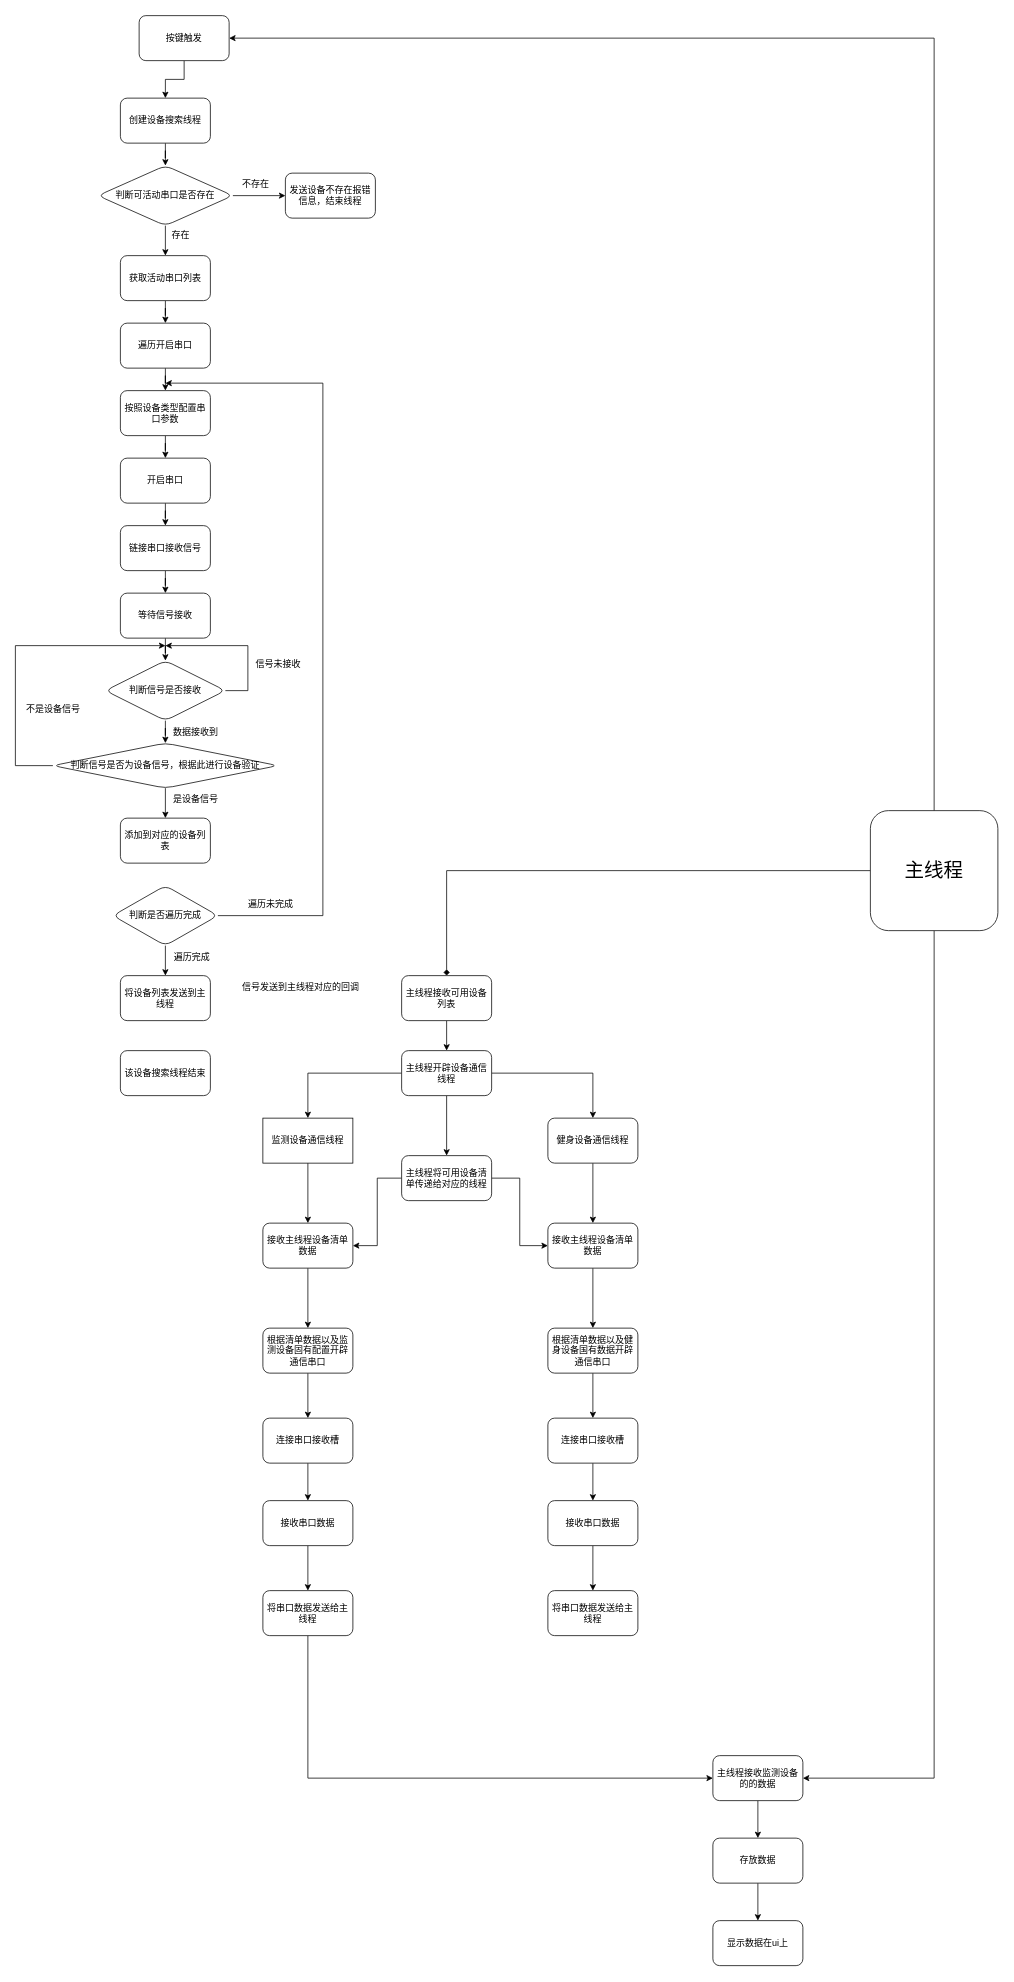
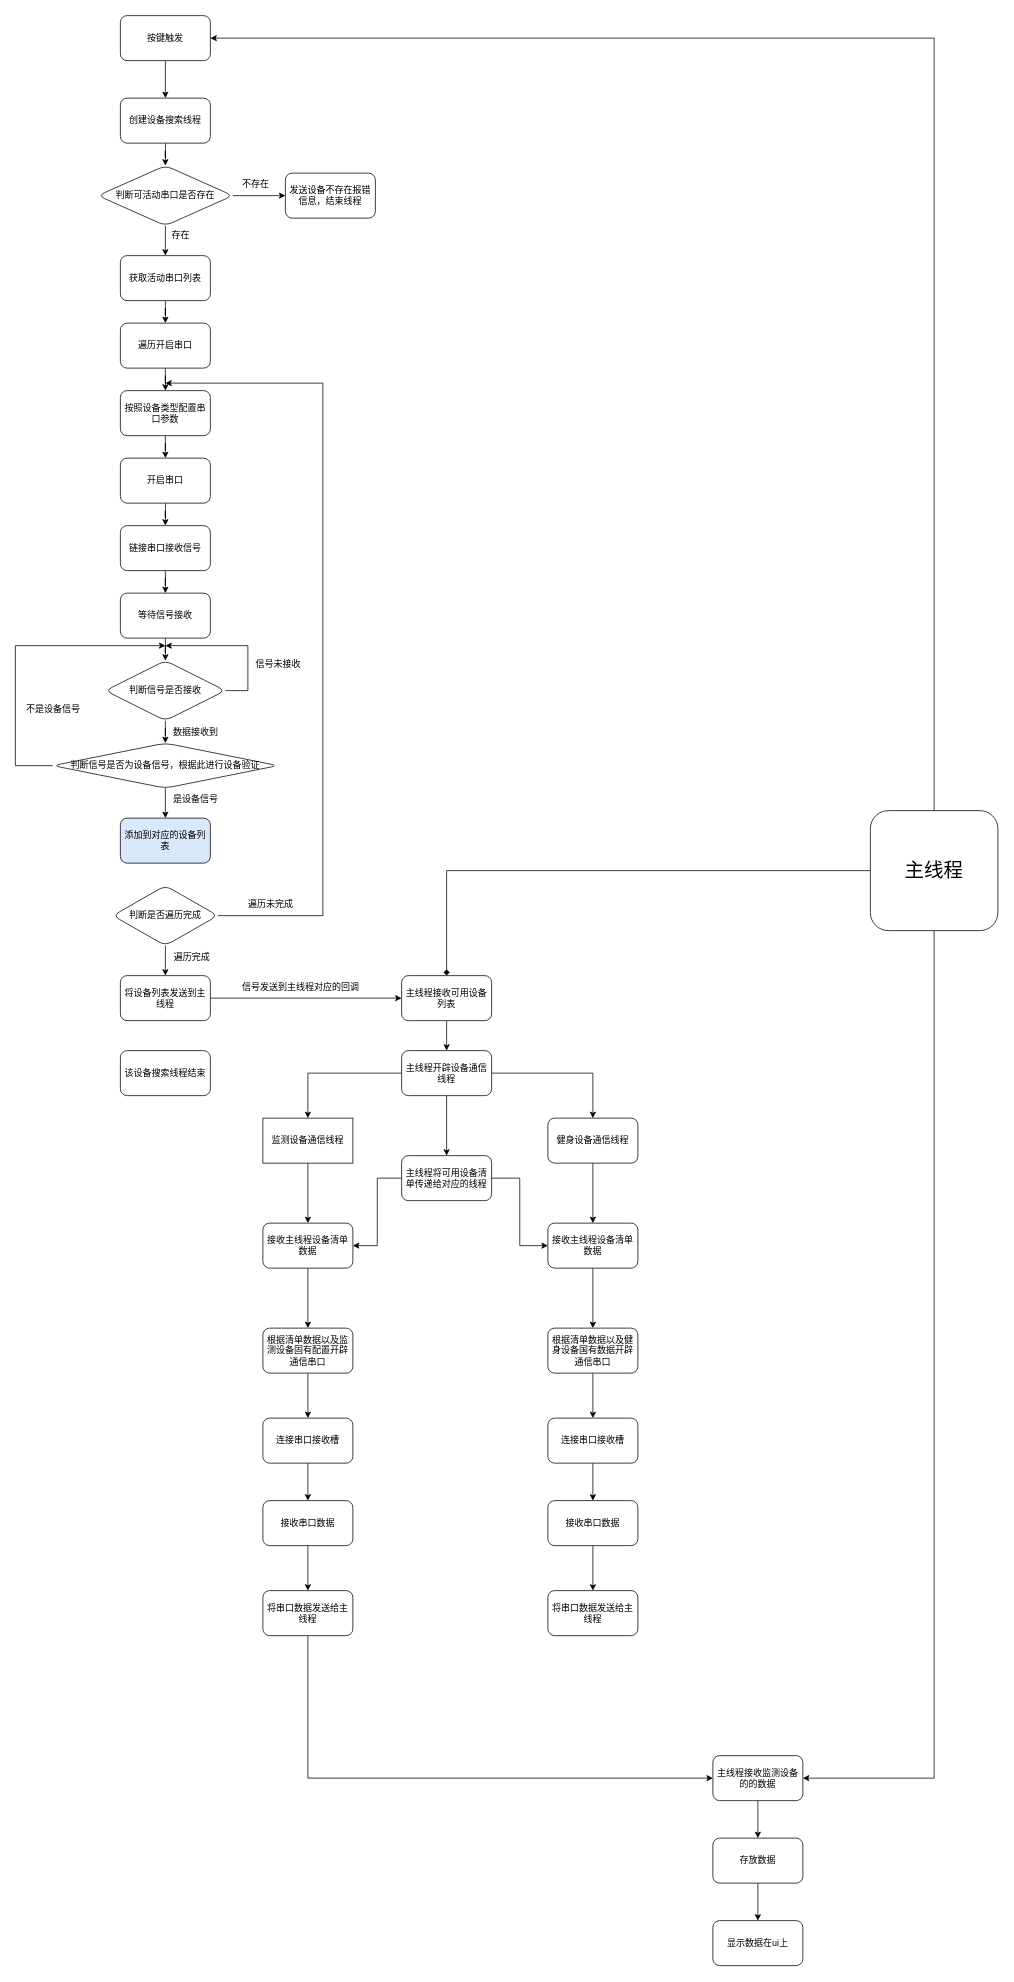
(184, 38) -> (165, 38)
(165, 840) -> (165, 840)
none -> (395, 998)
